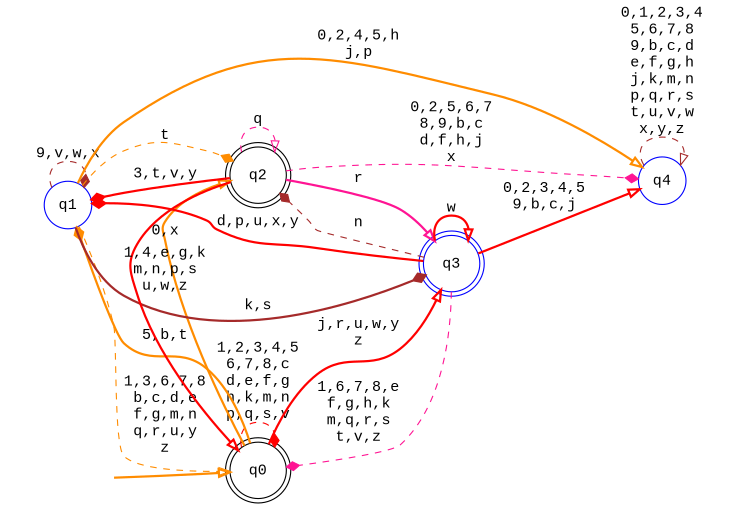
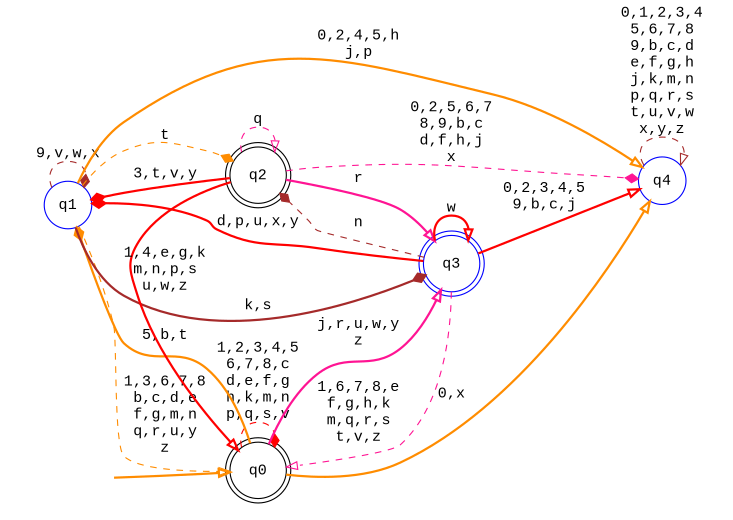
(183, 305) -> (498, 395)
(346, 362) -> (346, 362)
(420, 421) -> (420, 421)
